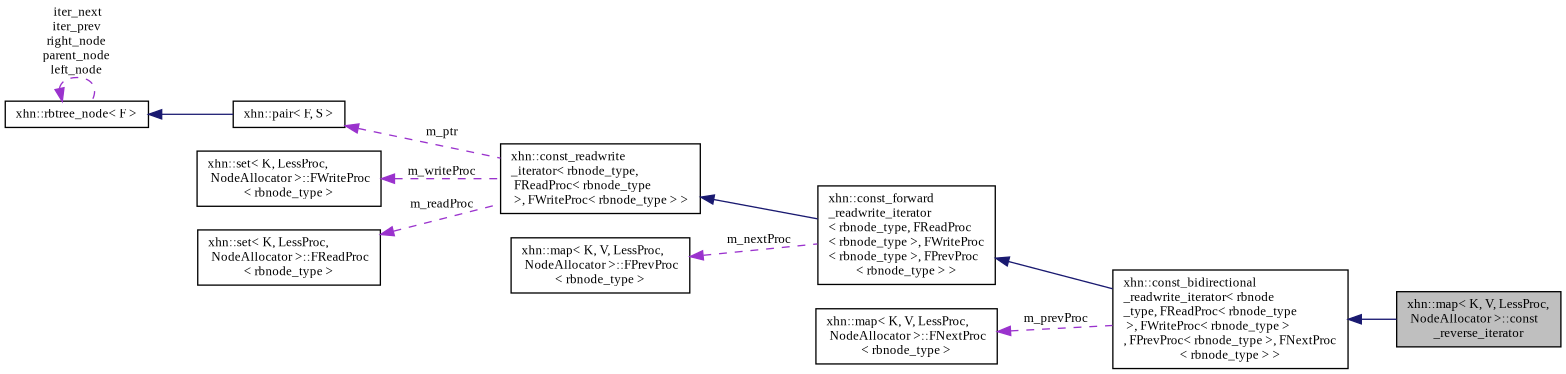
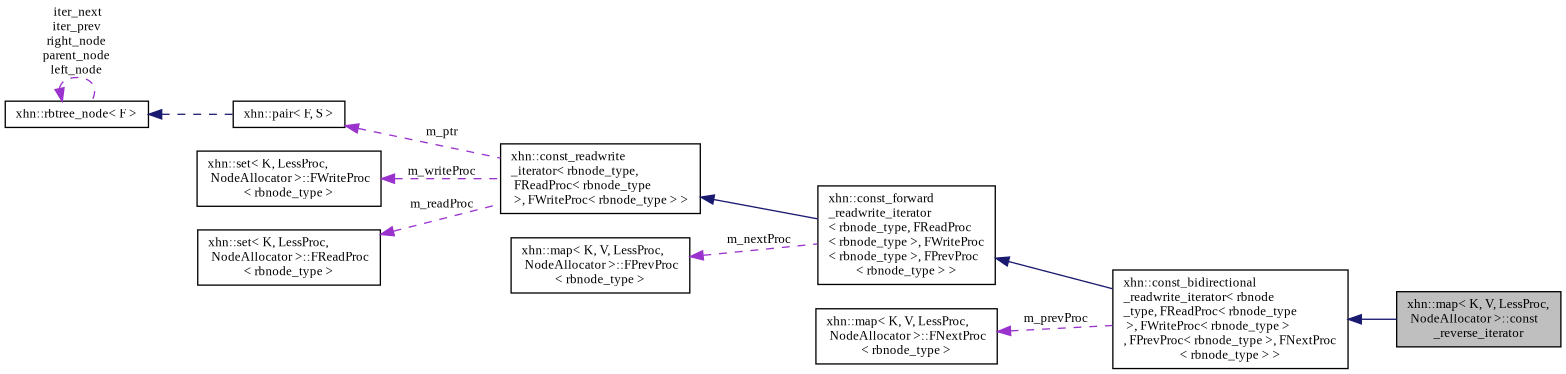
(197, 114) -> (197, 114)
